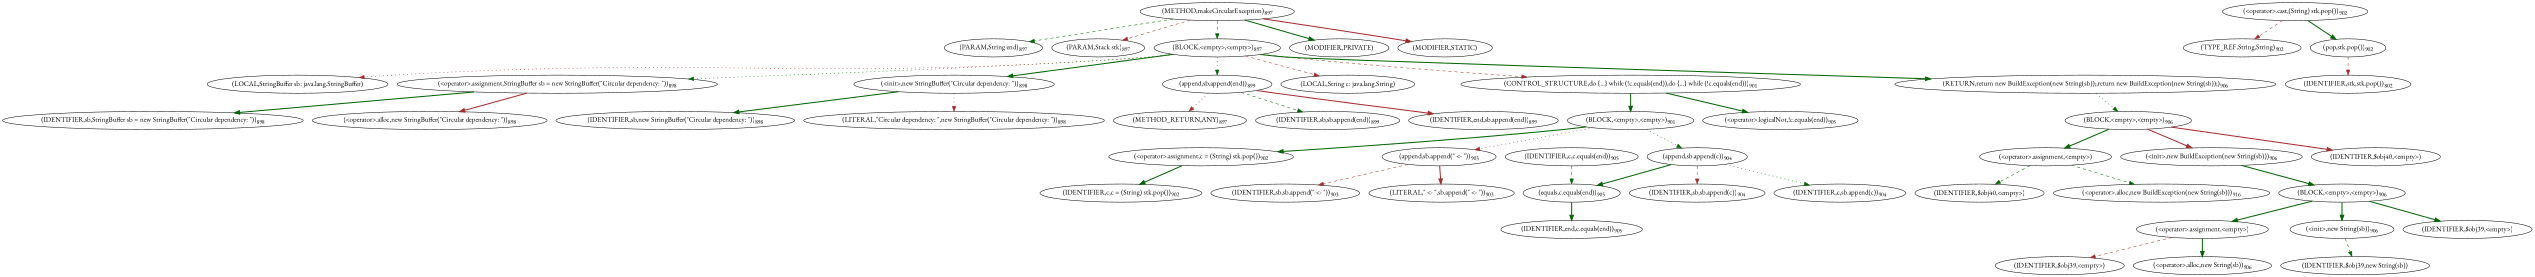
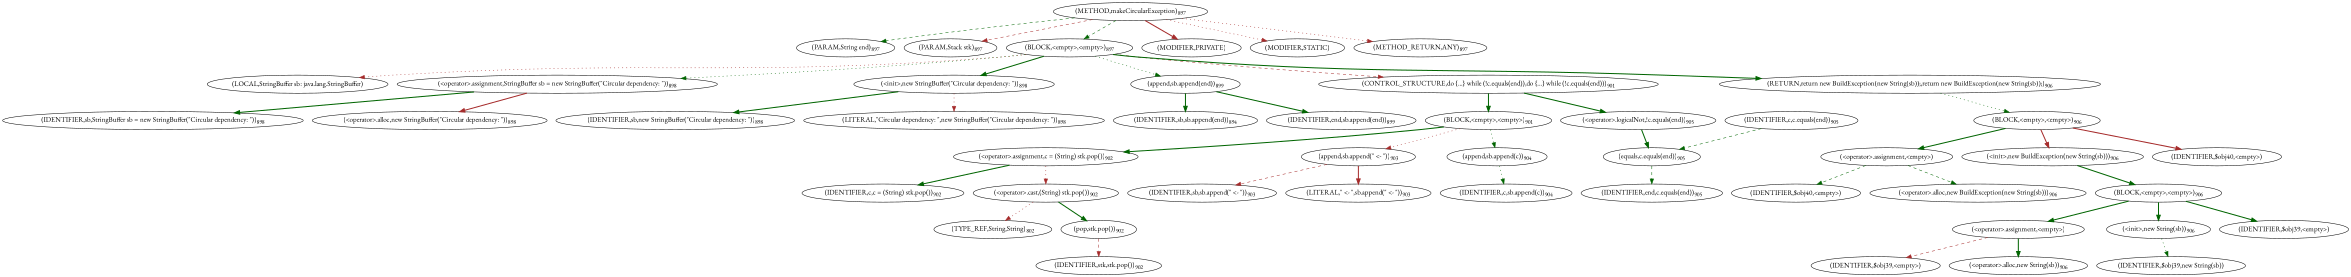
(2271, 28) -> (1021, 210)
(1277, 29) -> (1159, 29)
(1335, 30) -> (1214, 30)
(2279, 47) -> (1030, 229)
(2388, 83) -> (1139, 265)
(1348, 84) -> none
(1200, 101) -> (1275, 30)
(1269, 101) -> (1185, 100)
(1342, 102) -> (1260, 101)
(1375, 120) -> (1233, 120)
none -> (1046, 172)
(1637, 174) -> (1644, 136)
(2237, 192) -> (2053, 192)
(1697, 193) -> none
(1572, 209) -> (1652, 172)
(2348, 245) -> (2164, 245)
